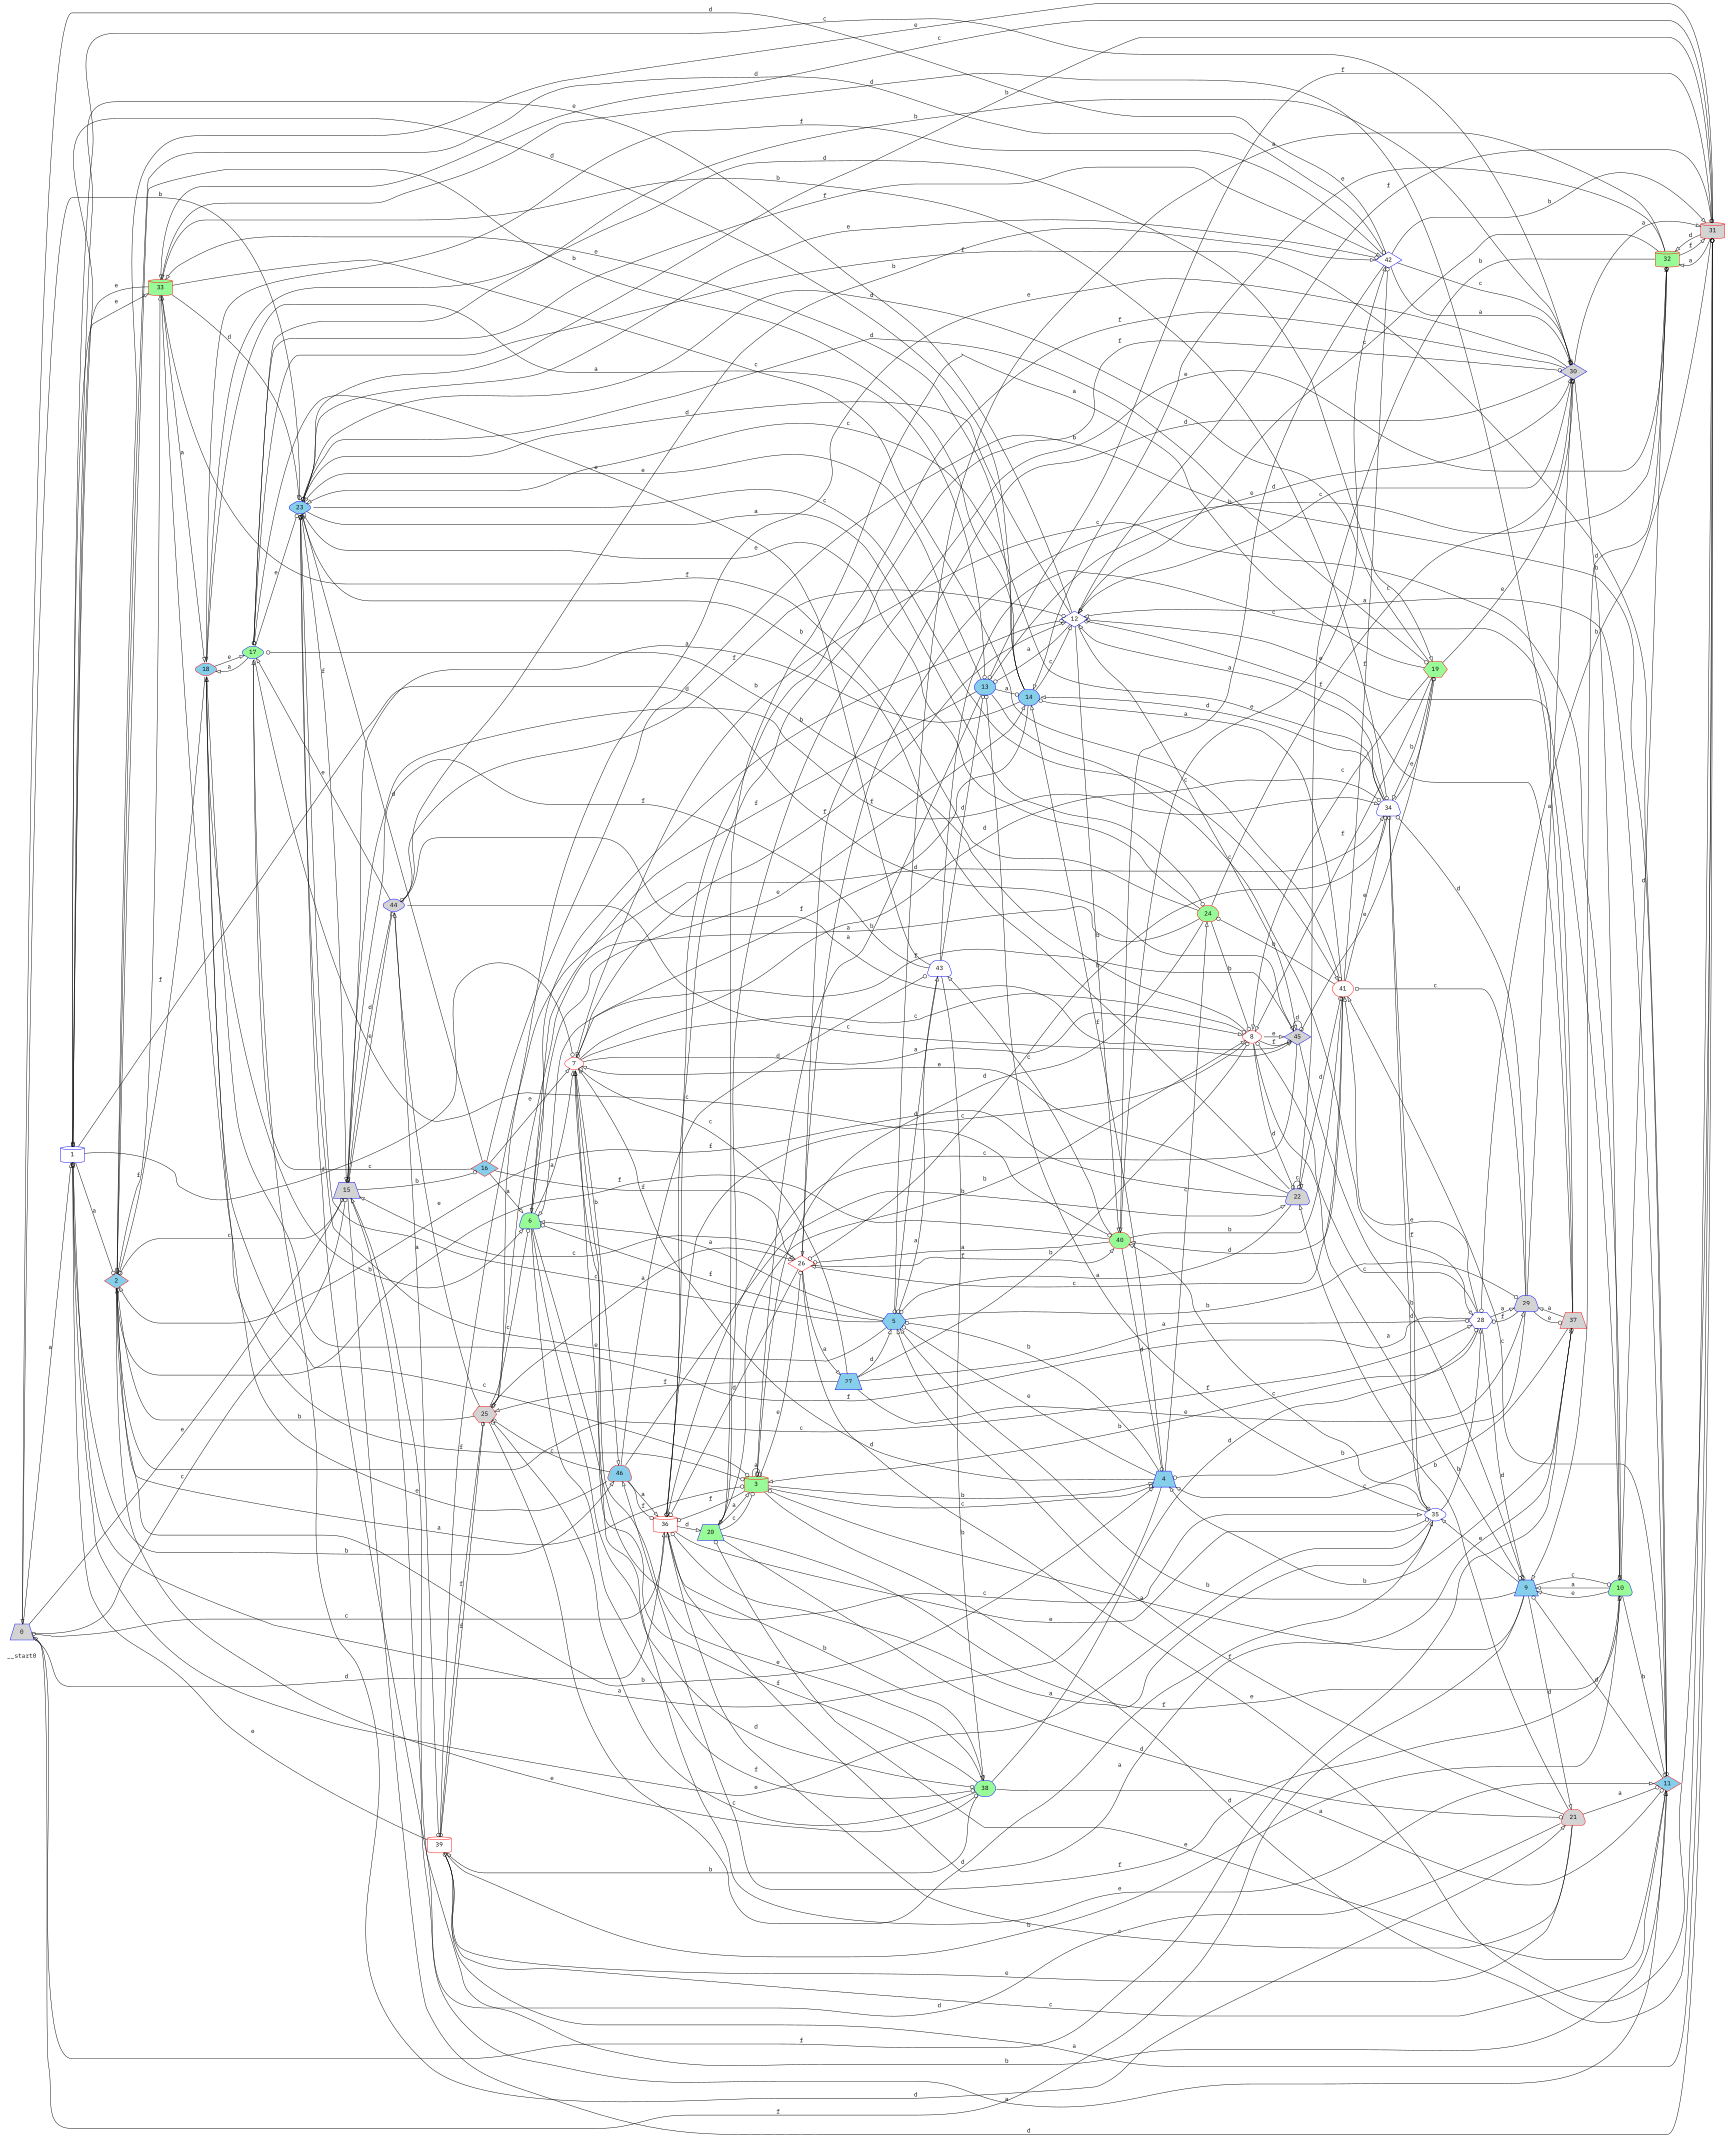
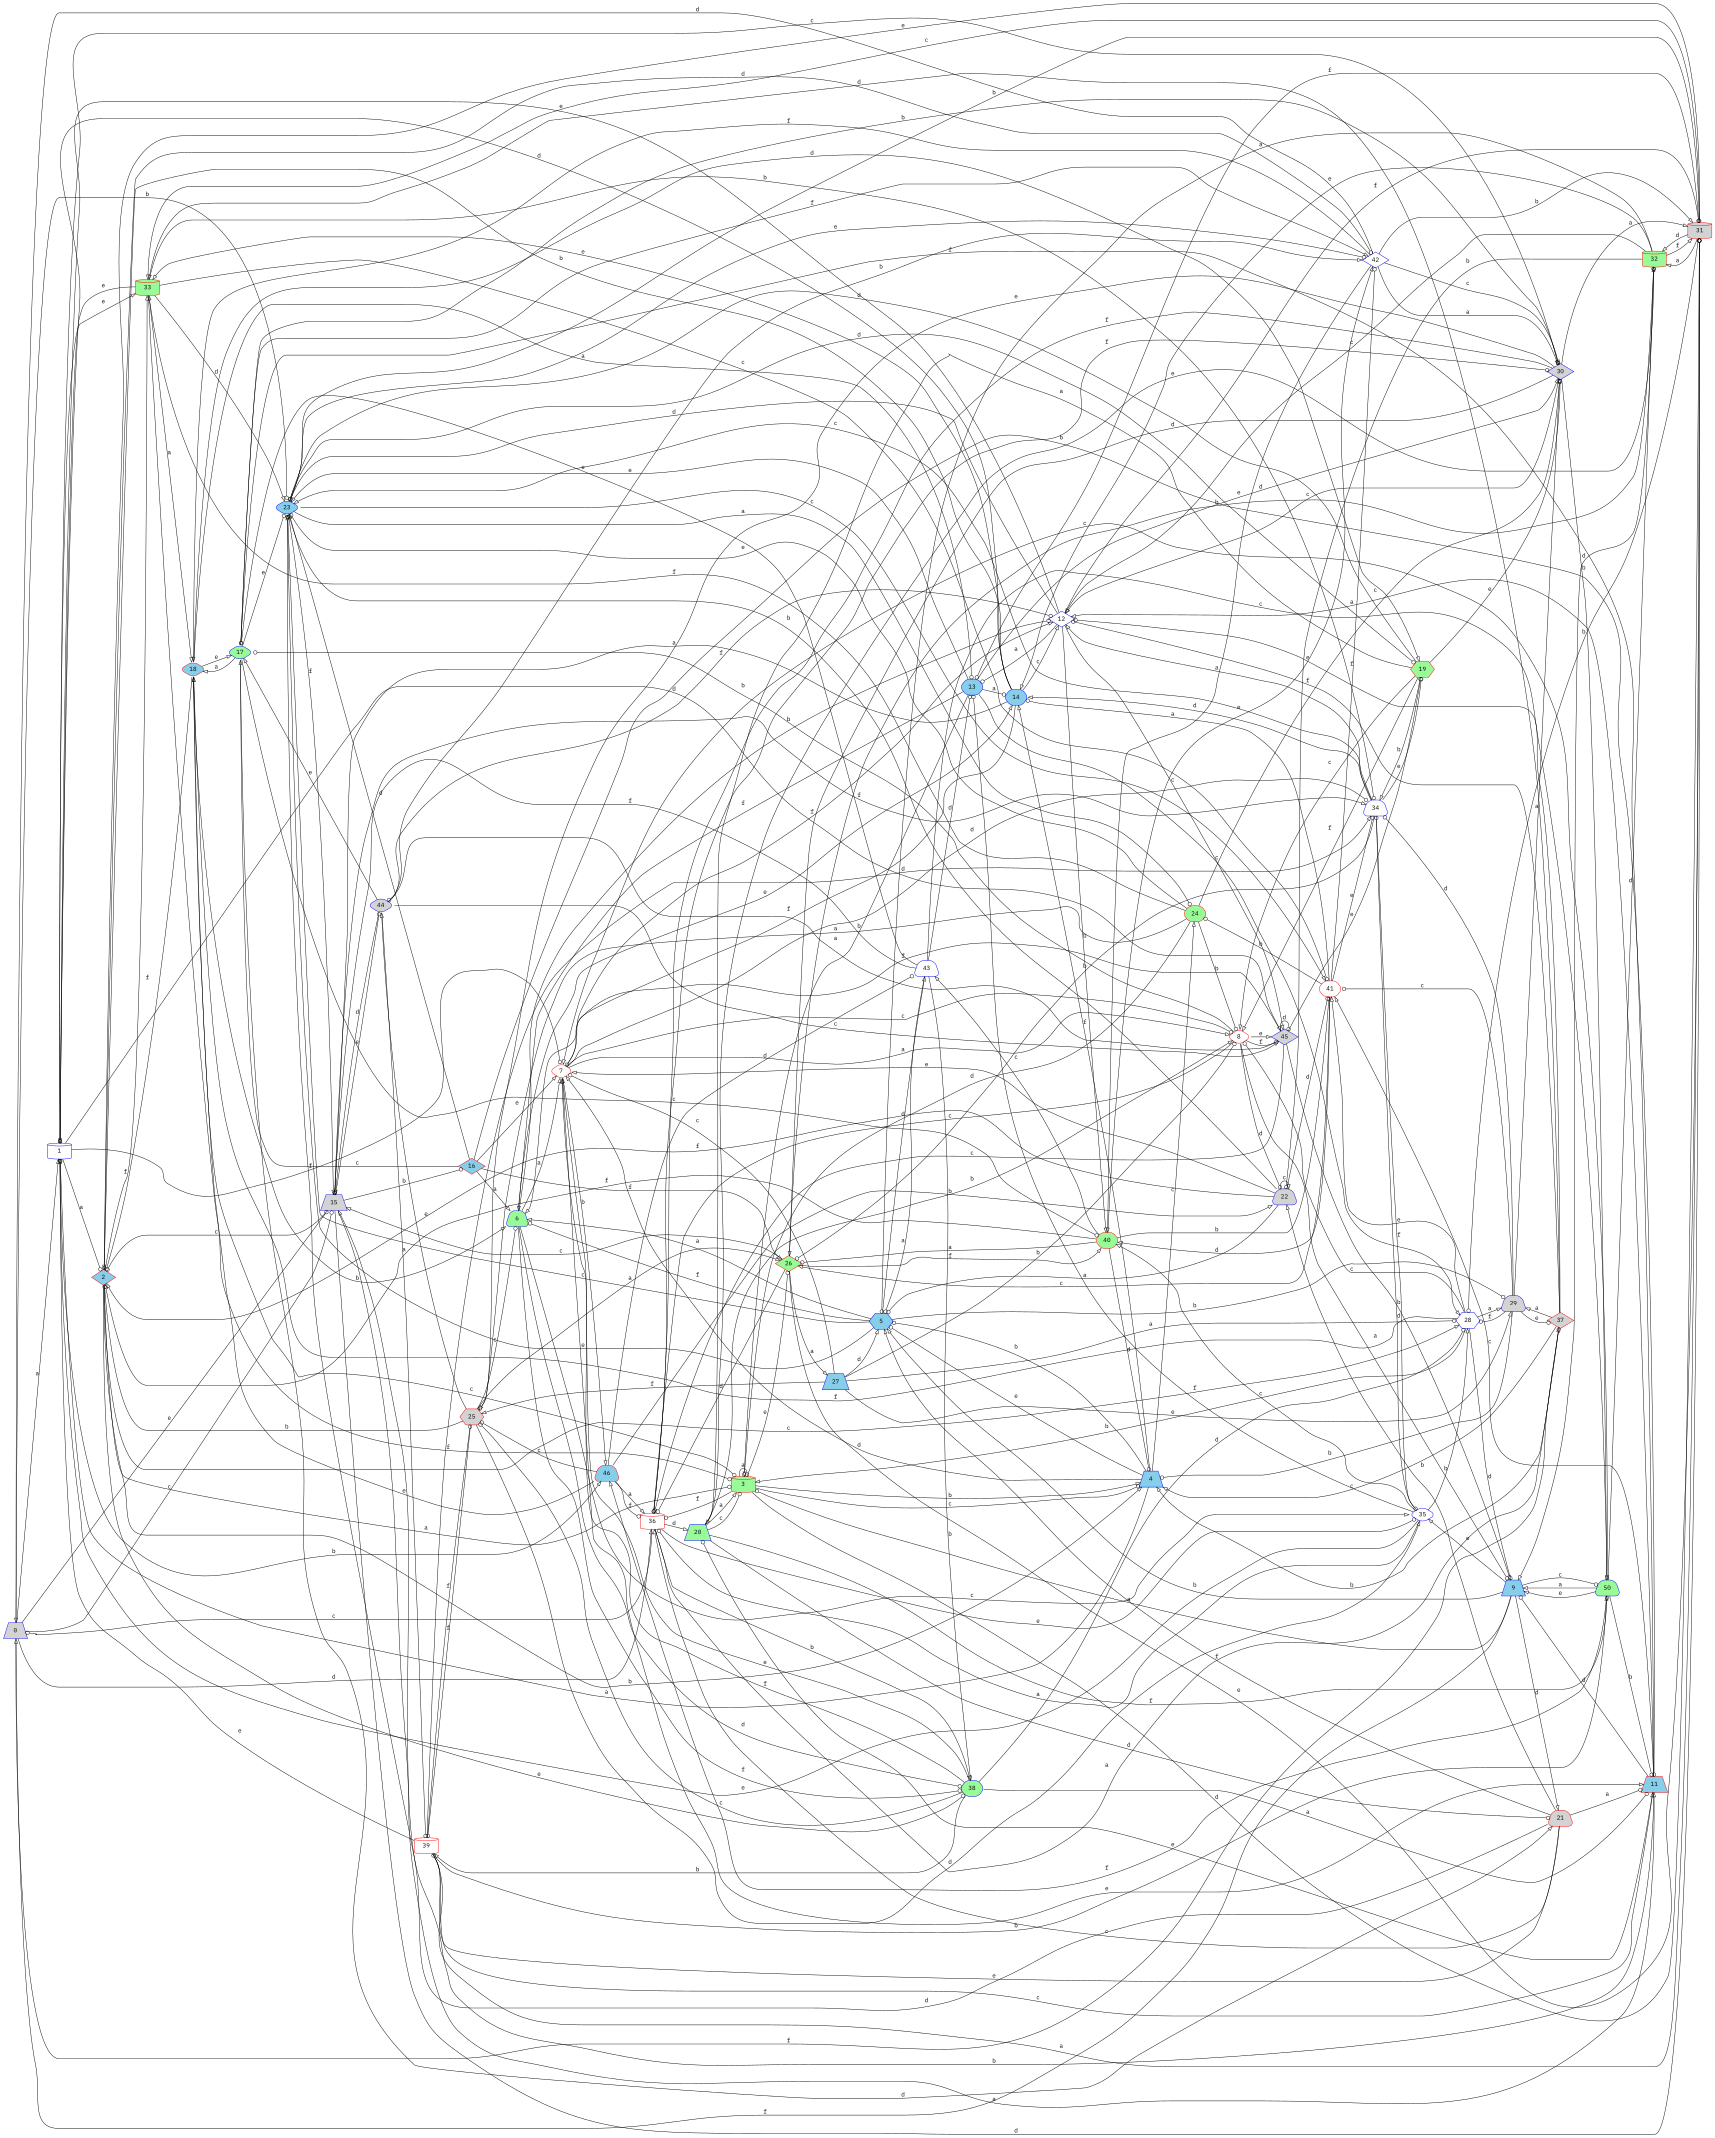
(802, 1264) -> (789, 1264)
(1573, 1320) -> (1560, 1320)
(1620, 1588) -> (1607, 1588)
(22, 1656) -> none
(1667, 1784) -> (1654, 1784)
